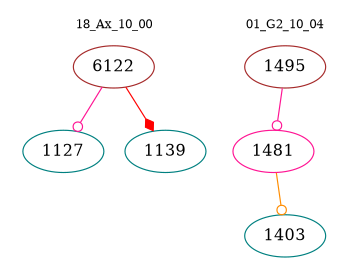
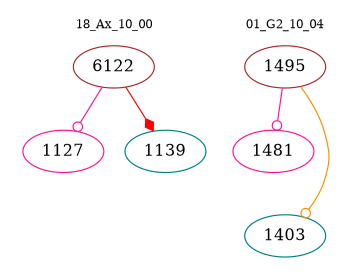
(63, 151) -> (63, 151)
(279, 189) -> (328, 147)
